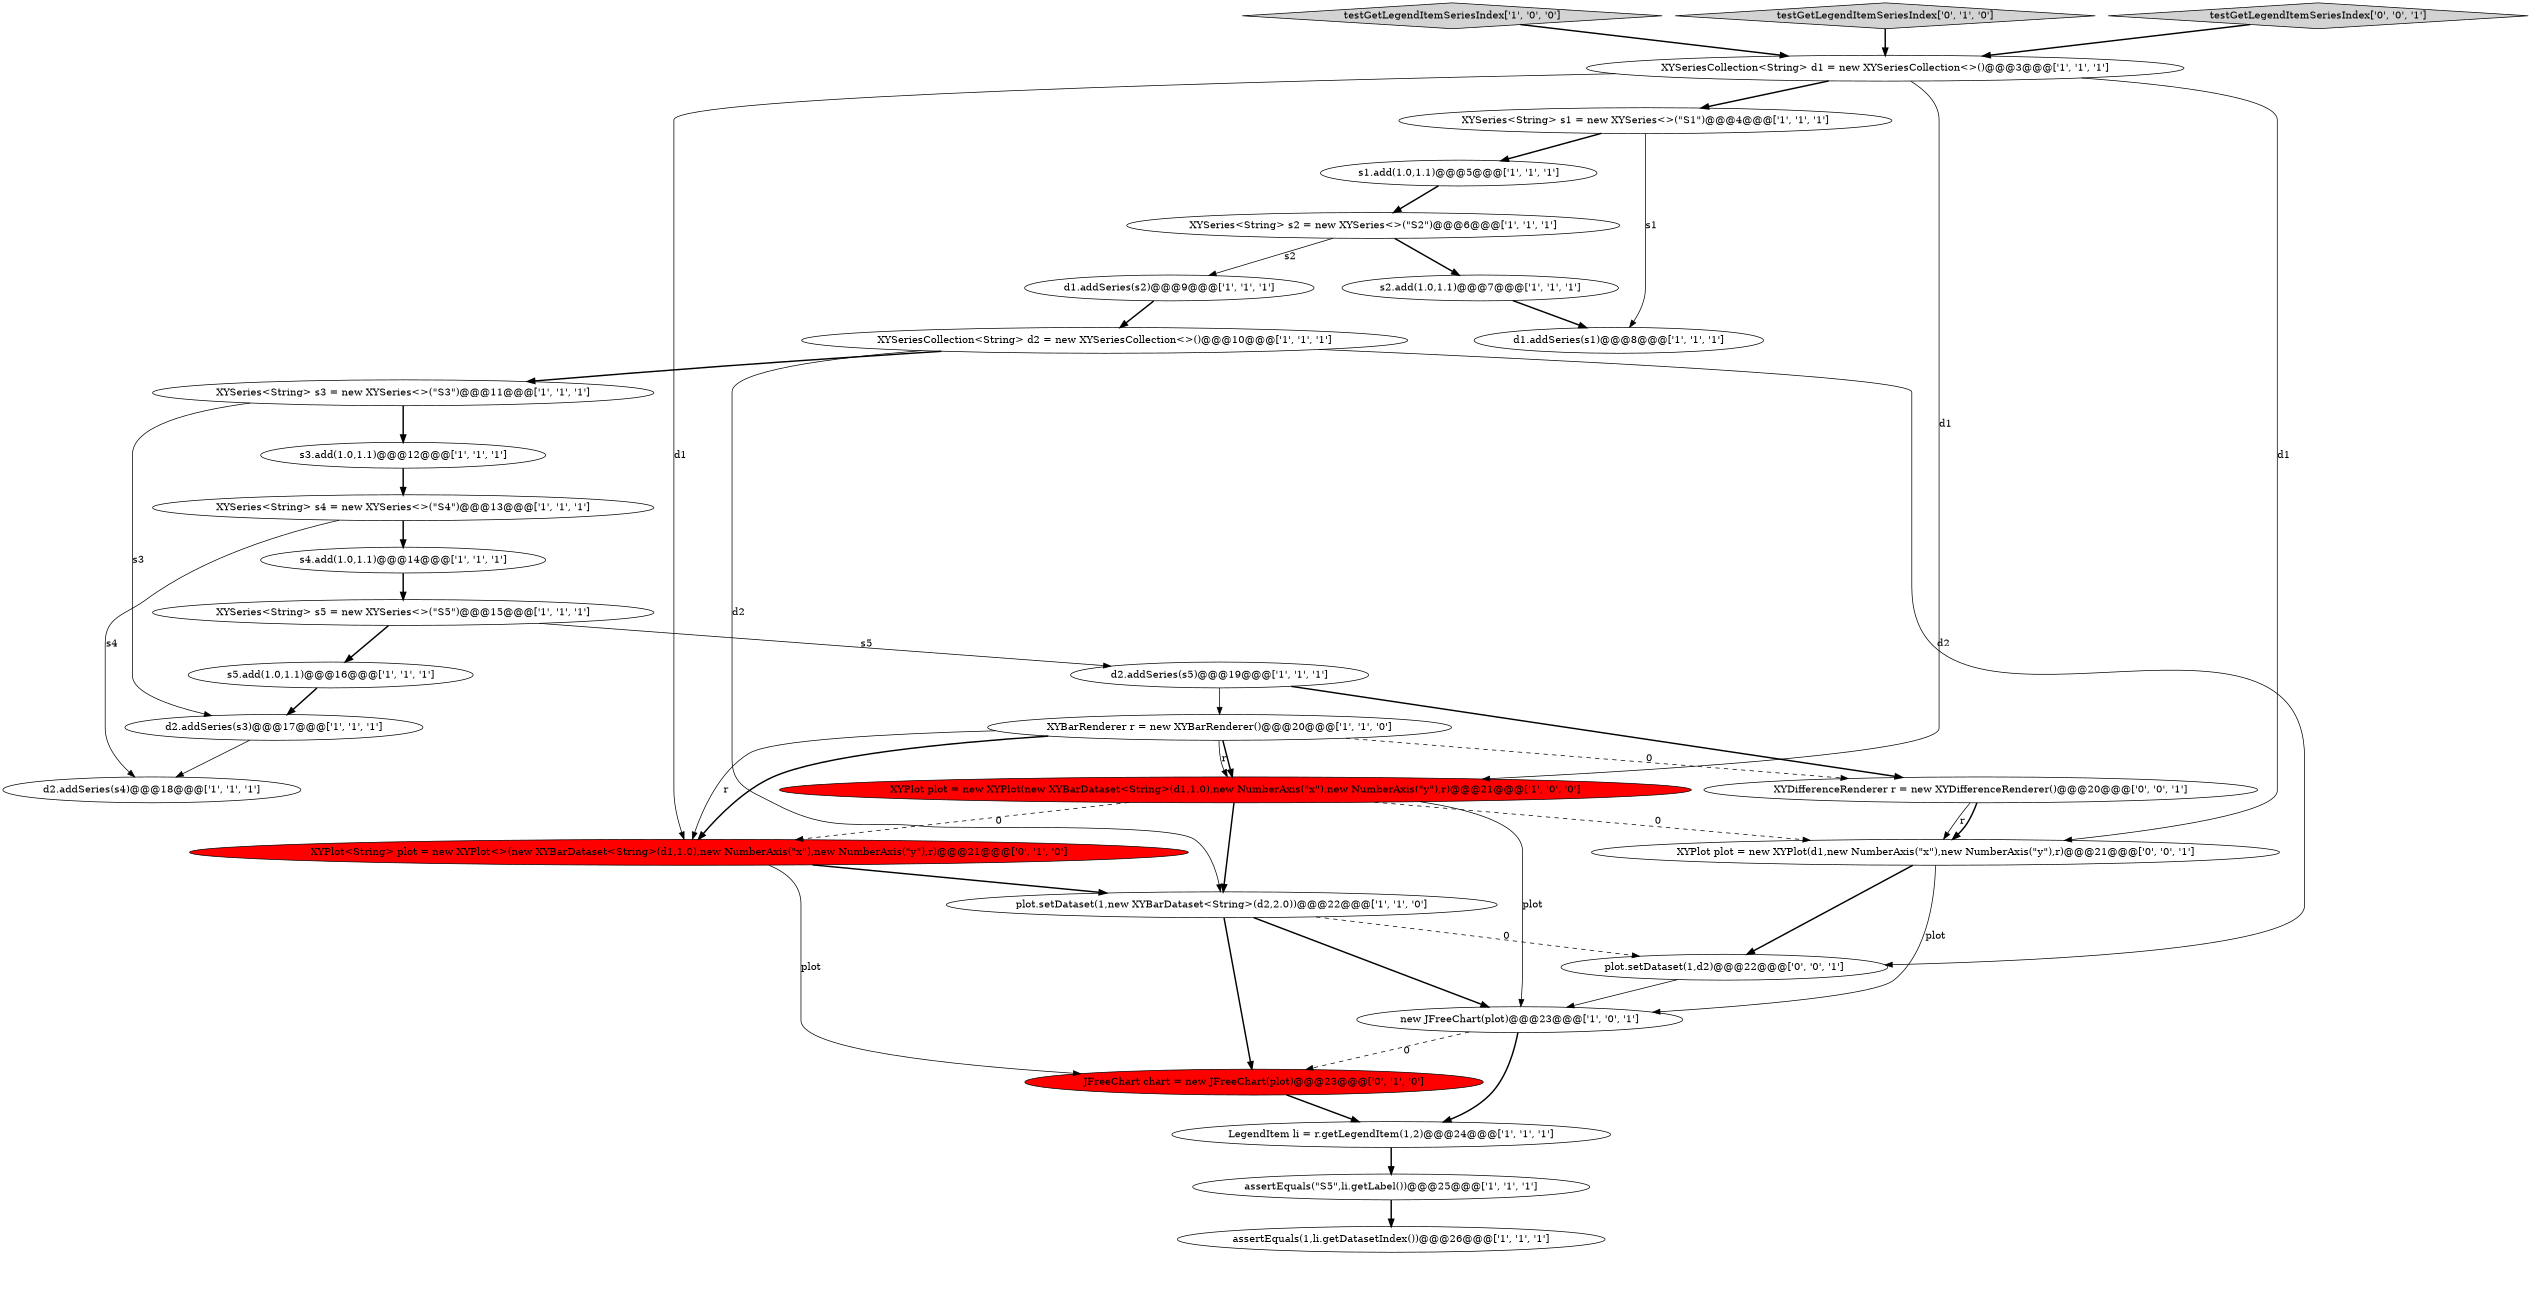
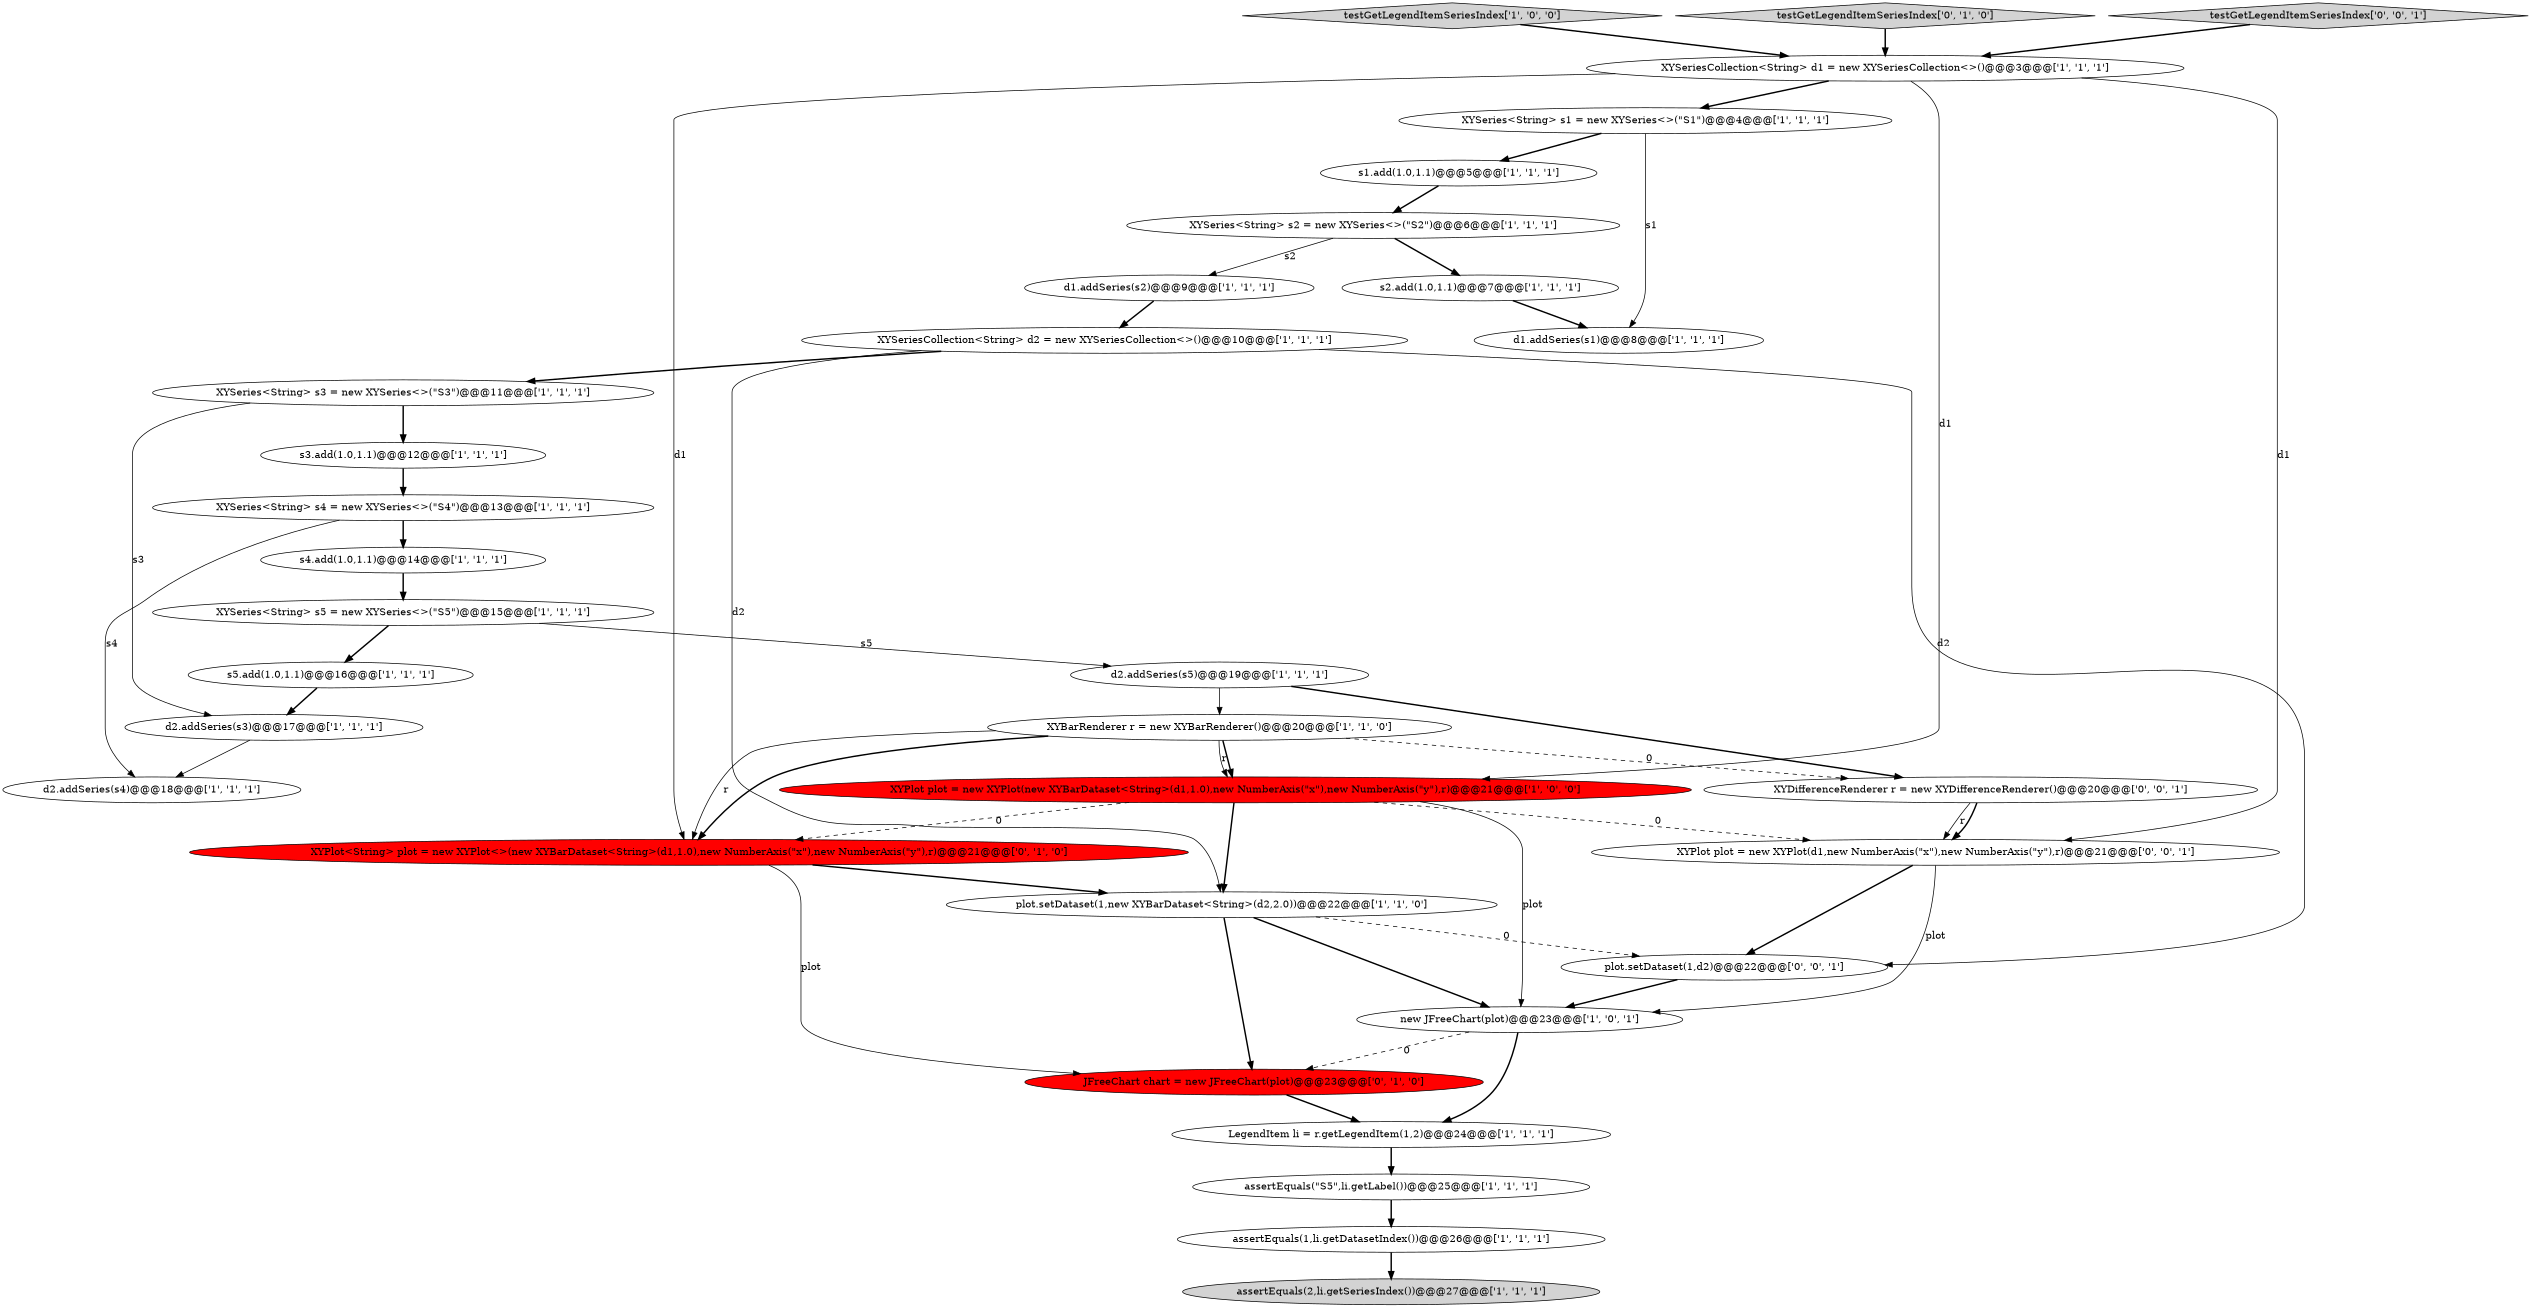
(1626, 993) -> (1626, 993)
none -> (1391, 1292)
